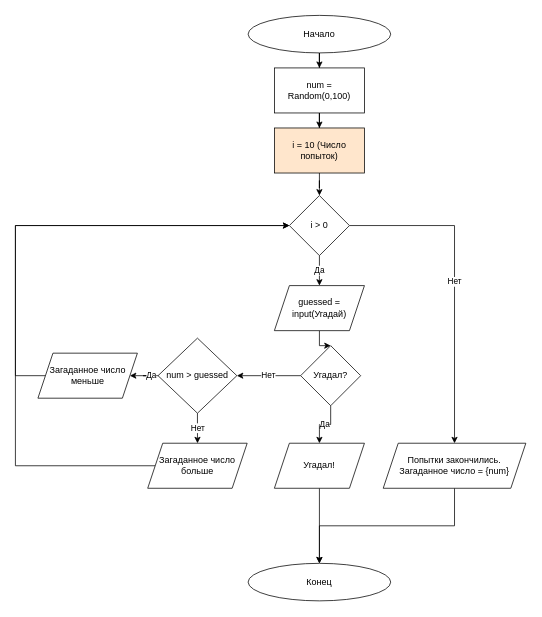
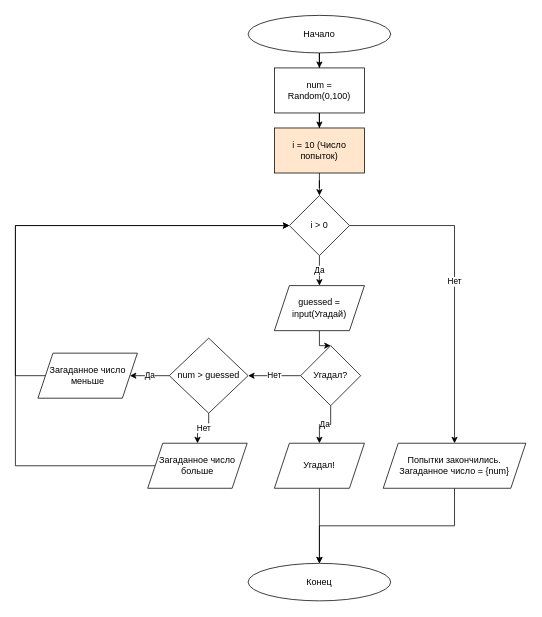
(197, 375) -> (209, 375)
